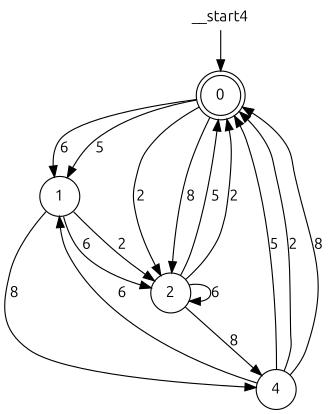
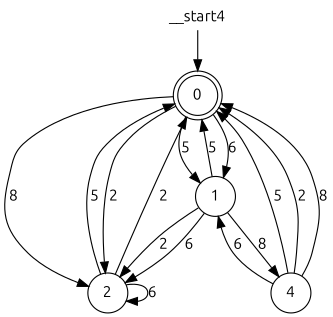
none -> (208, 154)
(219, 337) -> none
